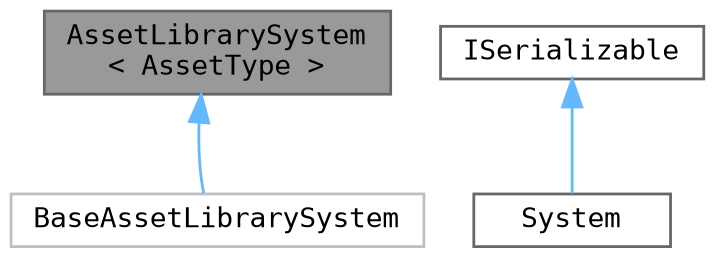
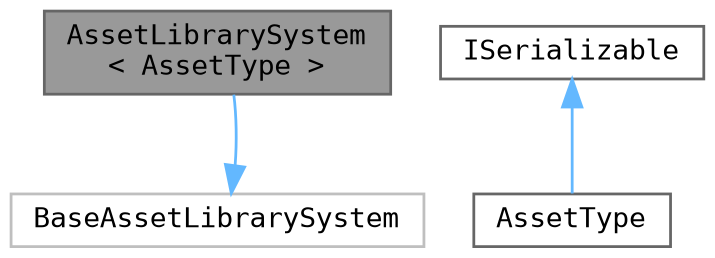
(199, 158) -> (236, 130)
(572, 220) -> (572, 220)
